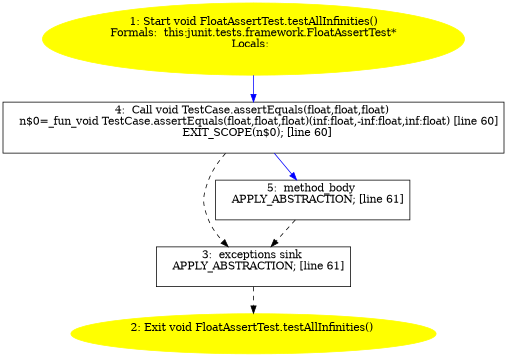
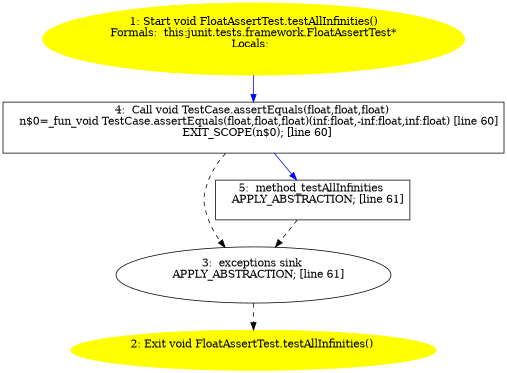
(313, 200) -> (313, 200)
(254, 267) -> (254, 275)
